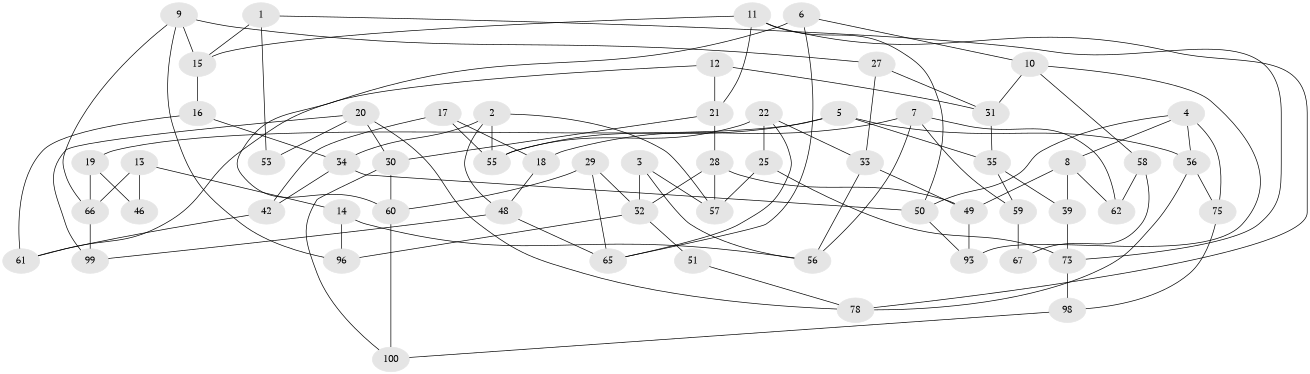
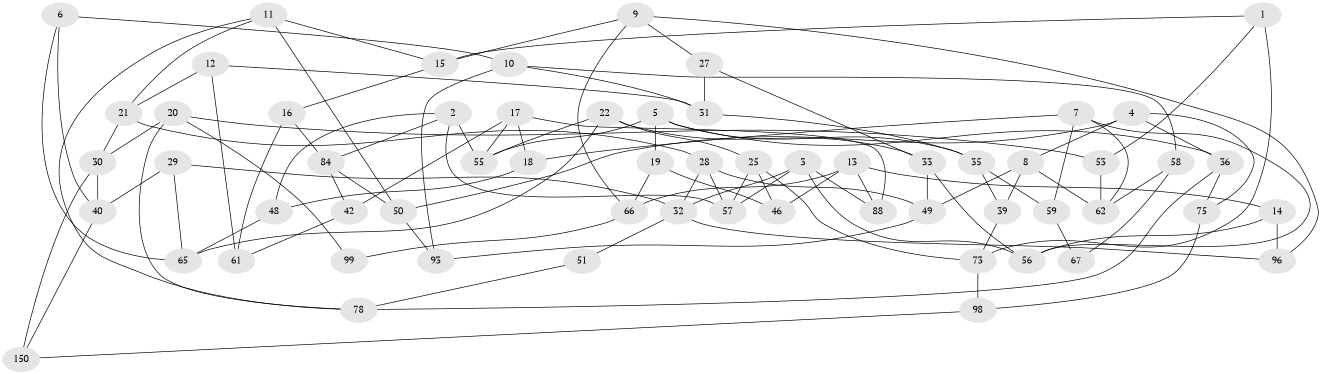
(342, 163) -> (326, 163)
none -> (1101, 184)
none -> (767, 192)
(391, 212) -> (98, 212)
none -> (878, 212)
(297, 238) -> none
(391, 359) -> (21, 359)
